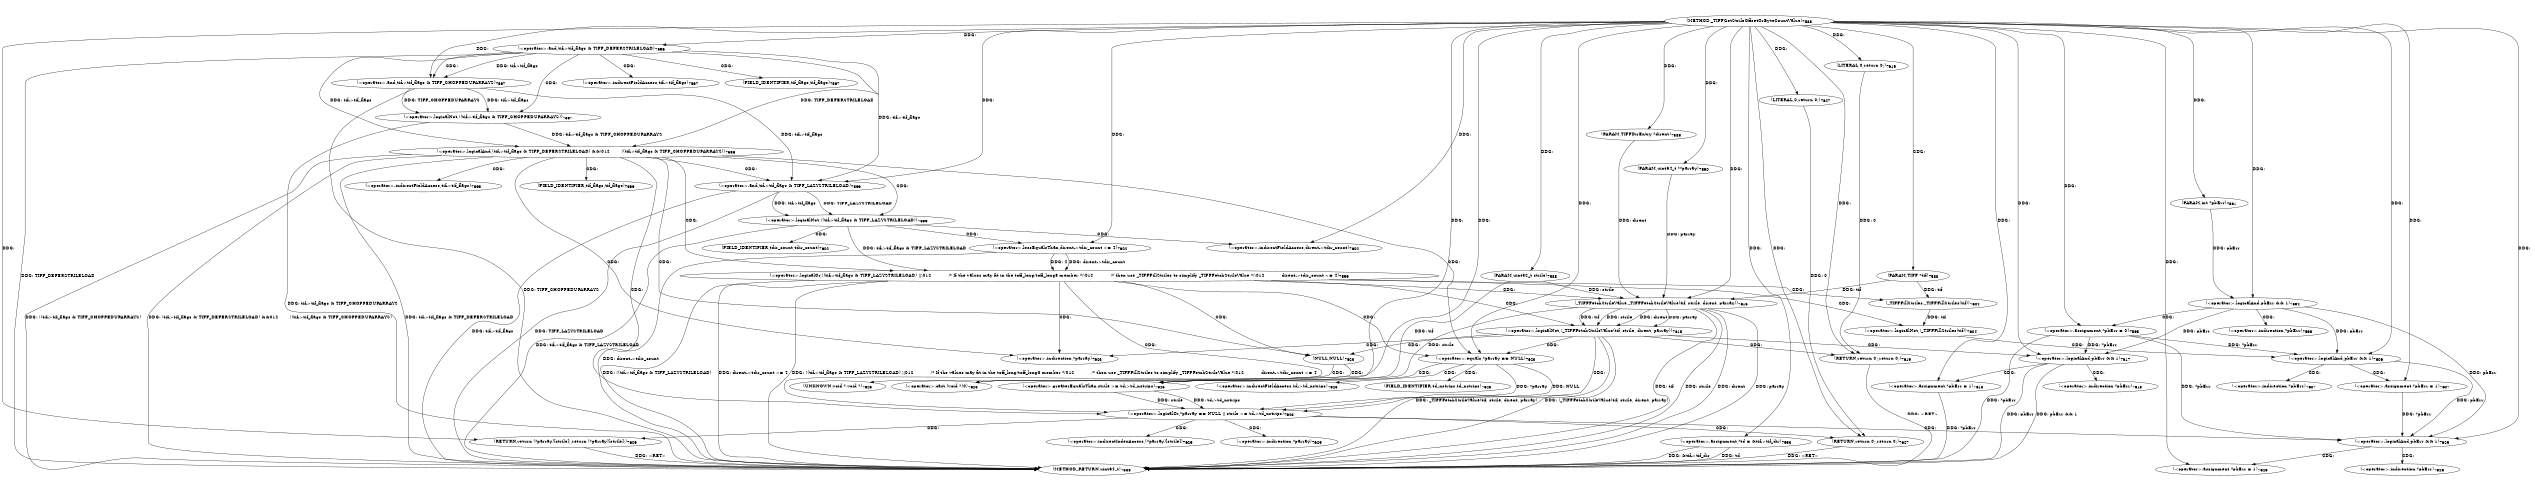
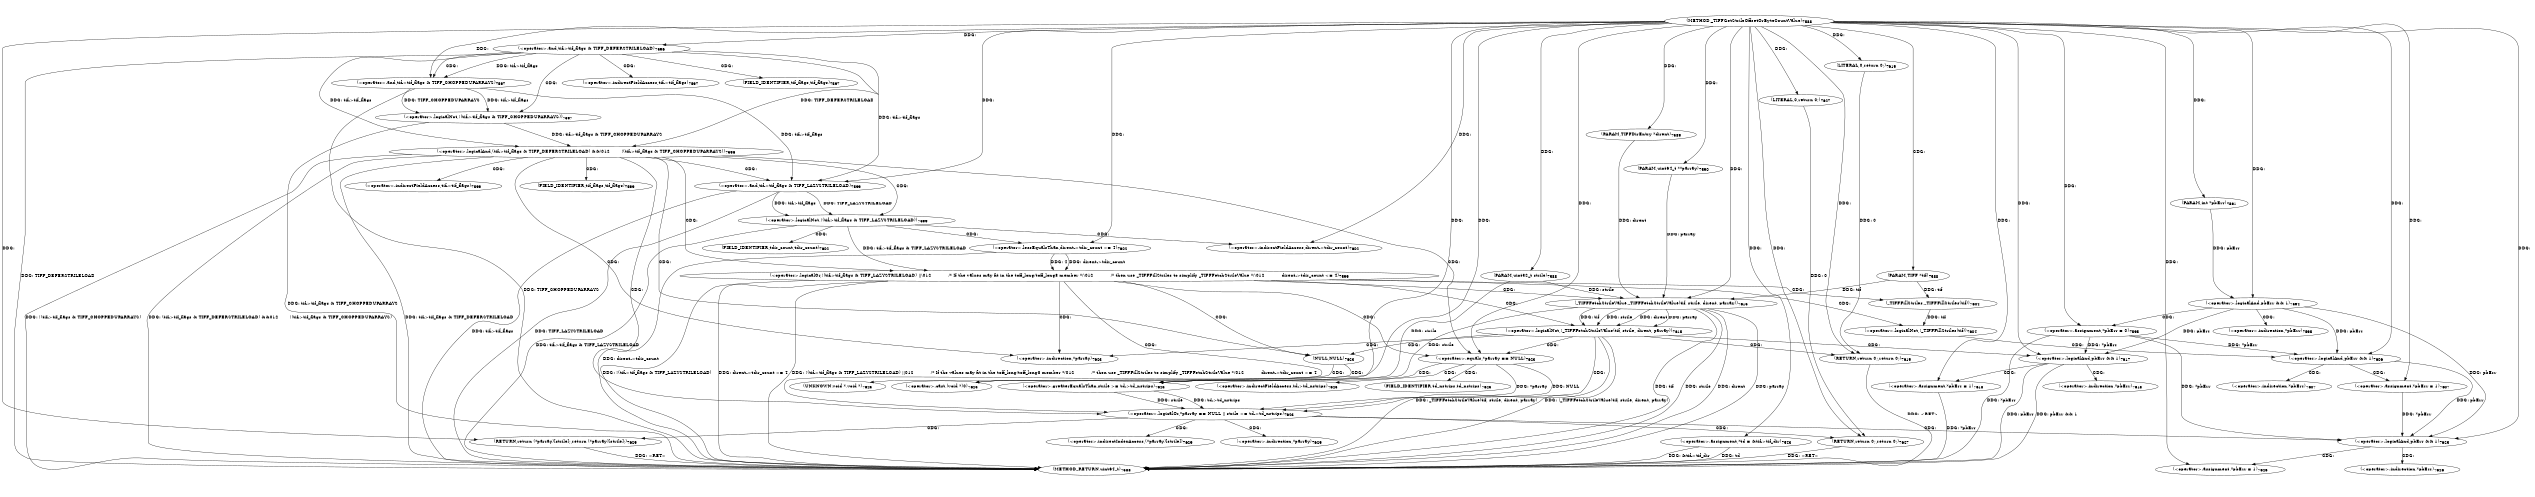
(1424, 331) -> (1424, 331)
(1787, 441) -> (1787, 441)
